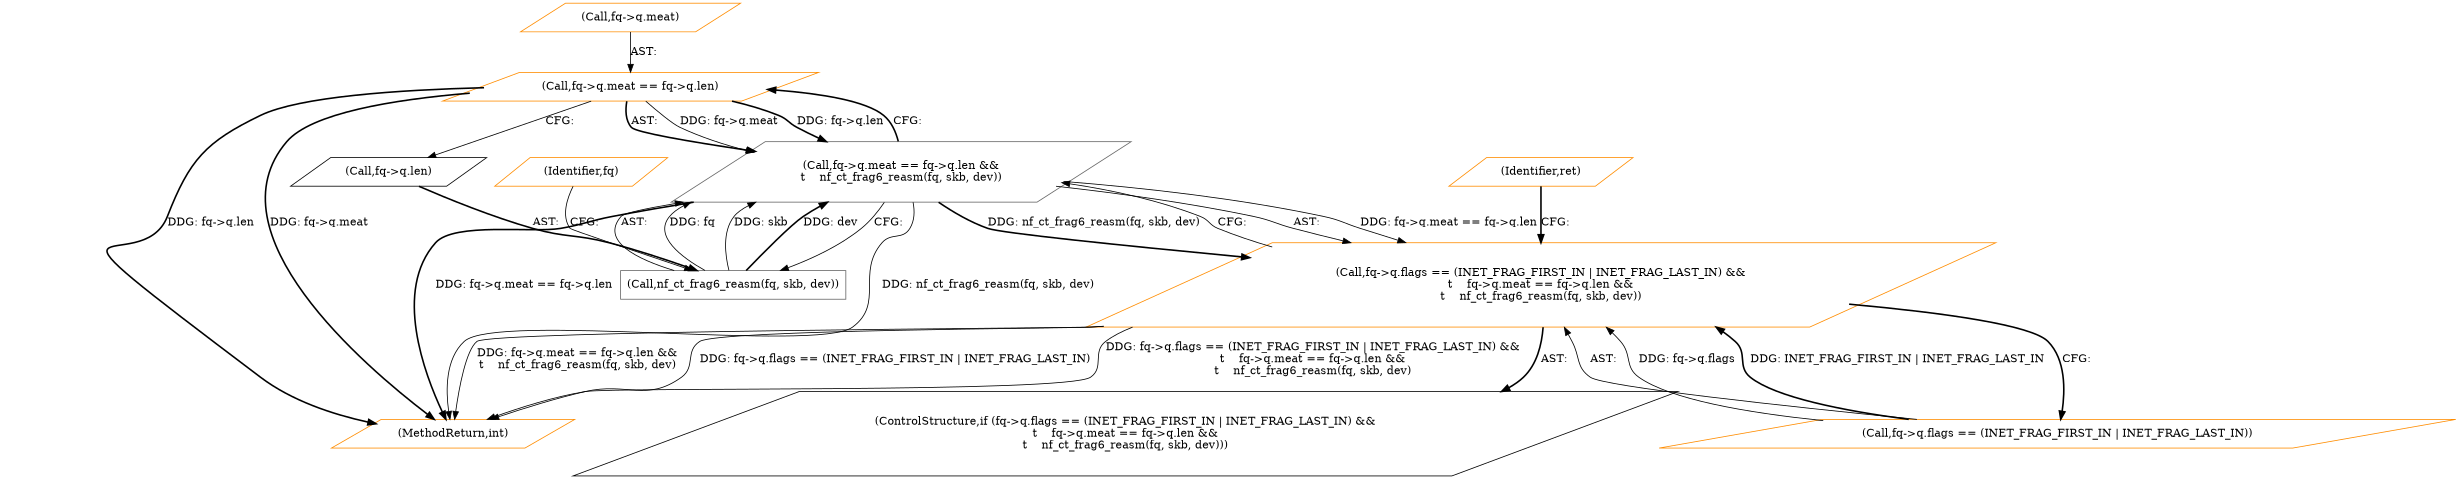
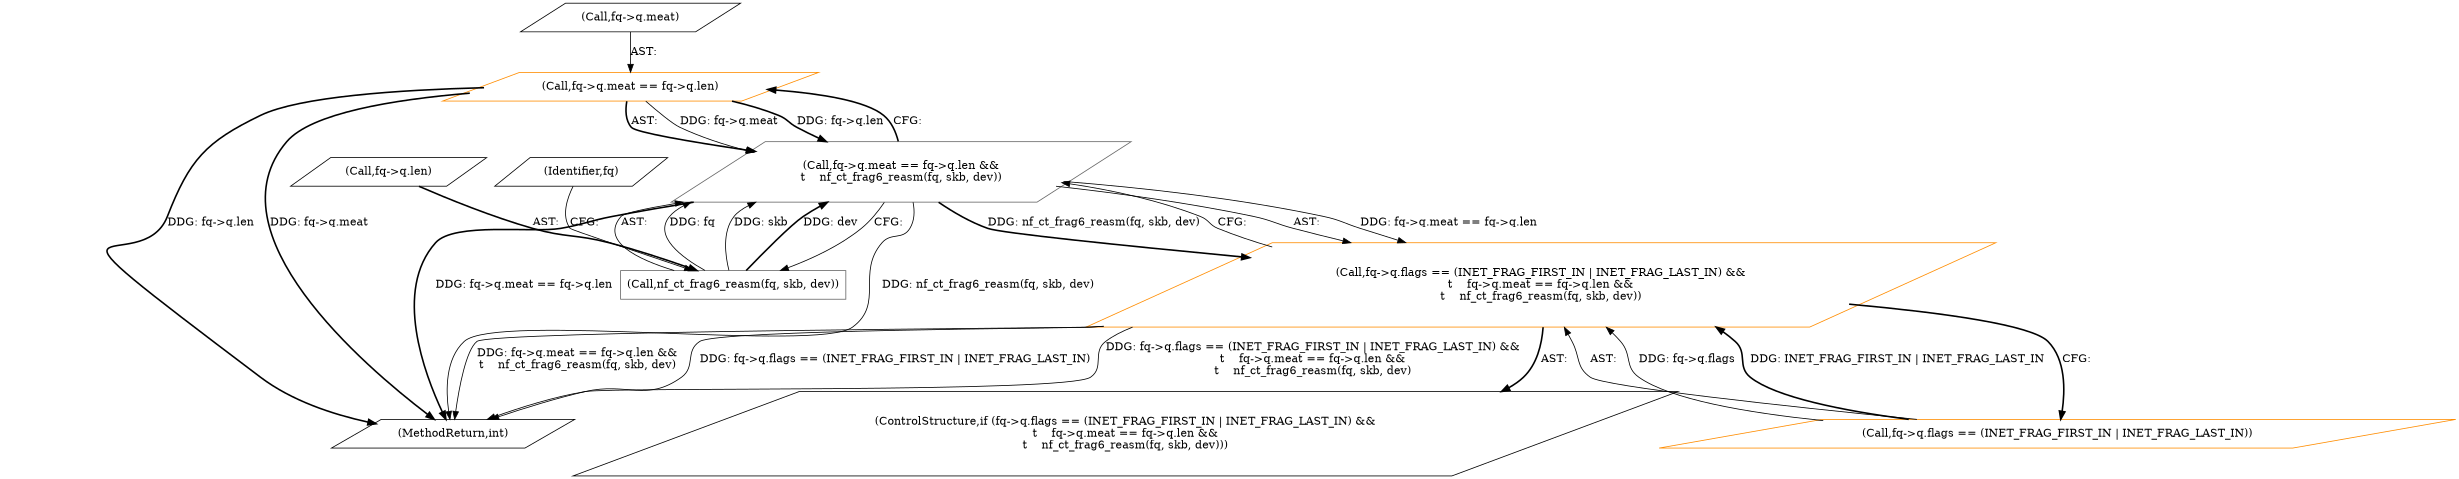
(631, 18) -> (631, 18)
(513, 128) -> none
(581, 172) -> (581, 172)
(1541, 172) -> none
(453, 434) -> (453, 434)
